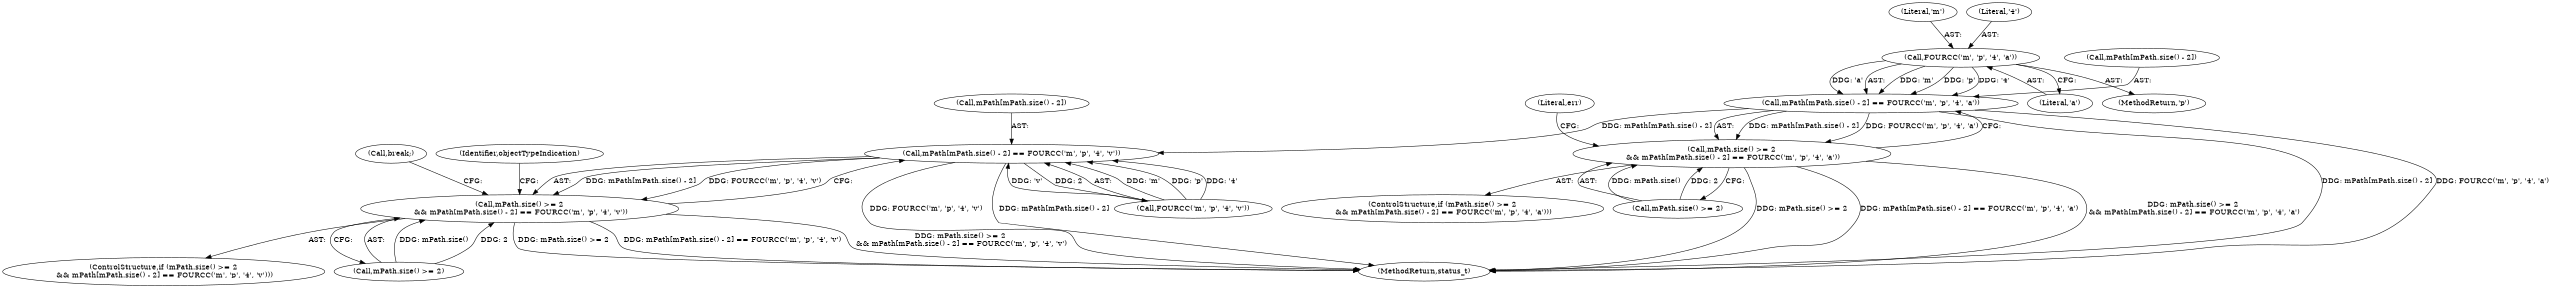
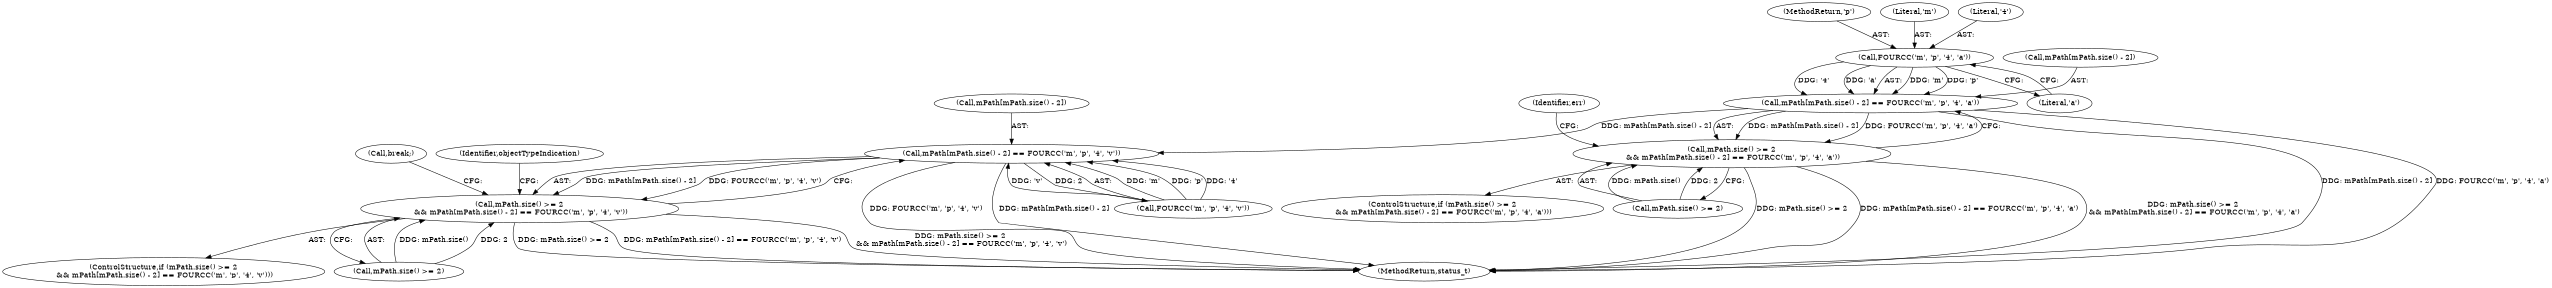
(2074, 75) -> (1864, 34)
(2037, 81) -> (2051, 81)
(1560, 103) -> (1559, 103)
